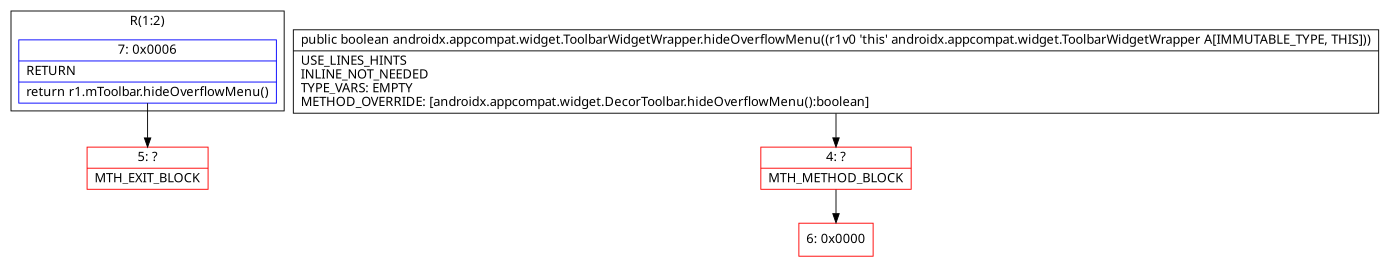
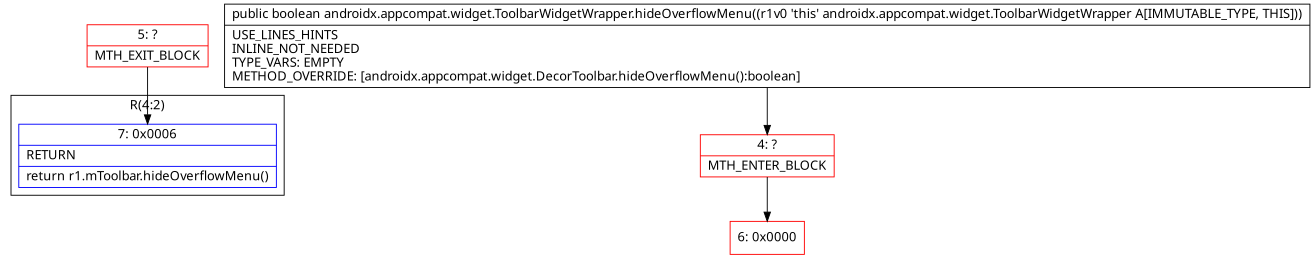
(148, 22) -> (148, 106)
(148, 121) -> (148, 90)
(836, 178) -> (767, 166)
